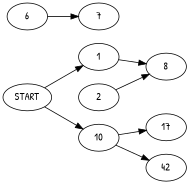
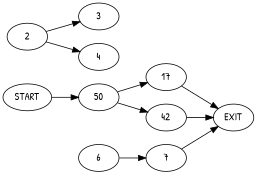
(99, 57) -> none
none -> (99, 57)
(166, 67) -> (99, 16)
none -> (234, 118)
(99, 138) -> (99, 97)
